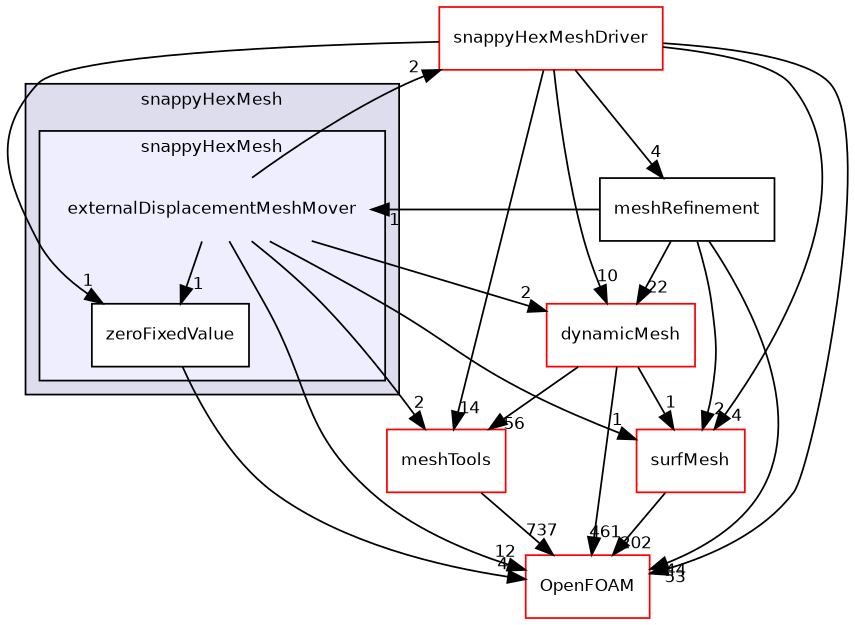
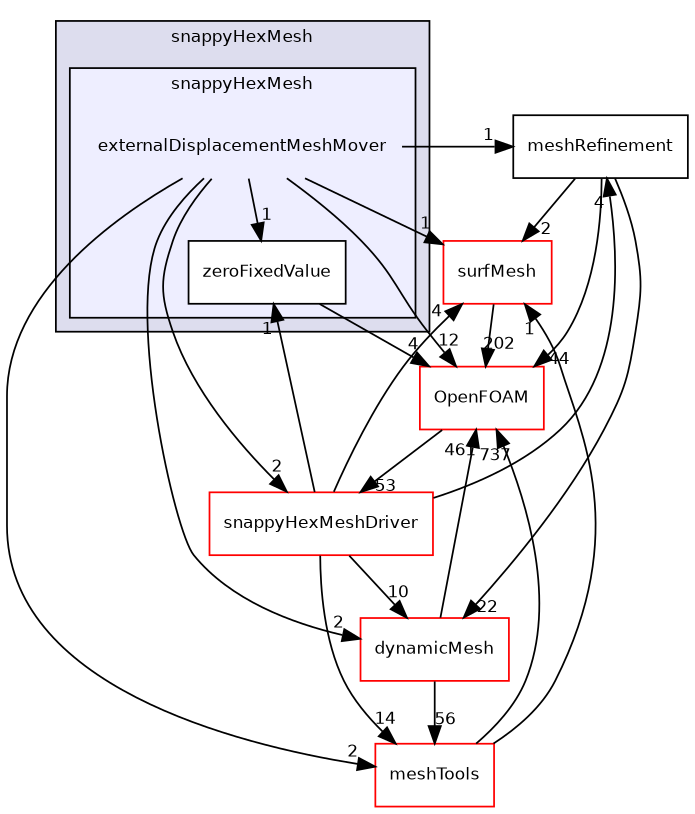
(494, 210) -> (448, 147)
(840, 277) -> (408, 456)
(651, 390) -> (595, 542)
